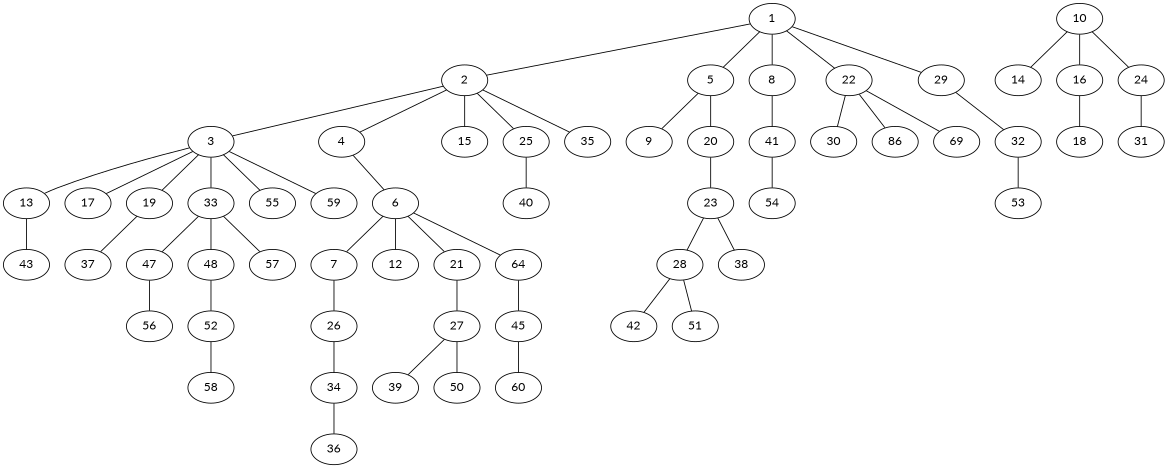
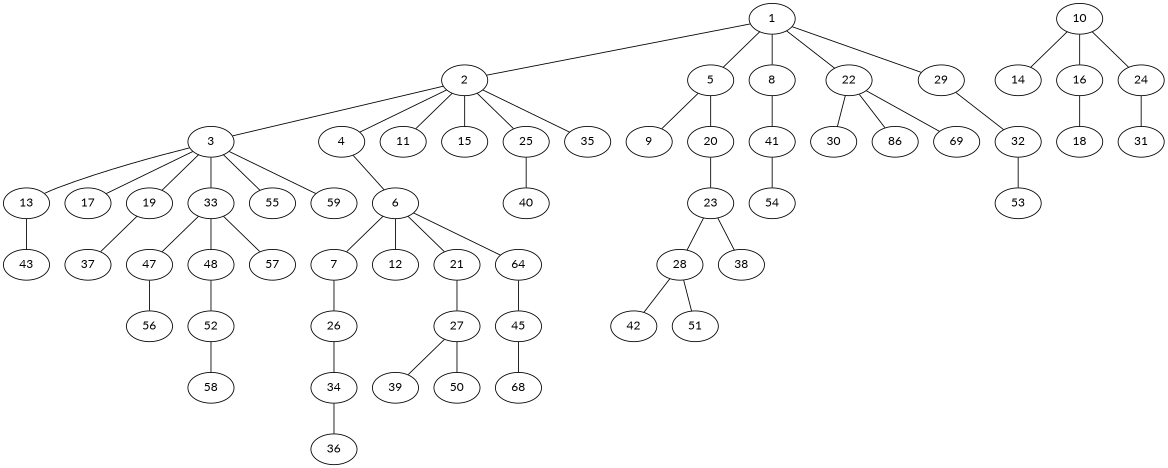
none -> (403, 142)
(518, 388) -> (518, 388)
